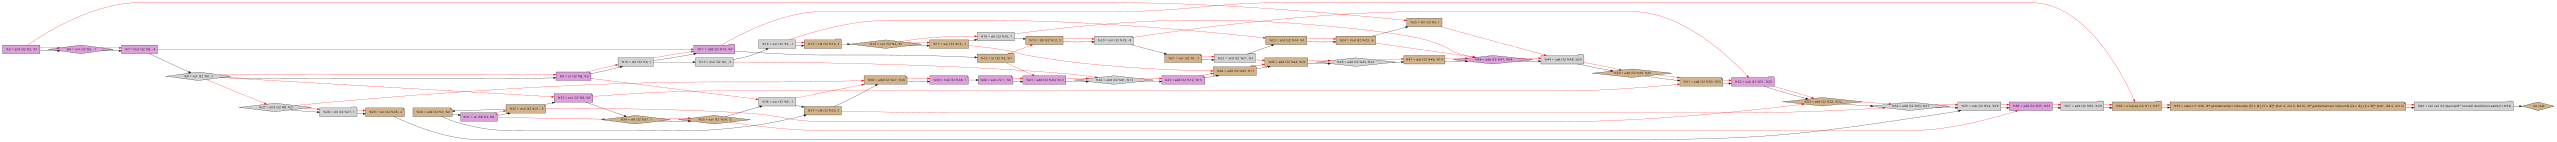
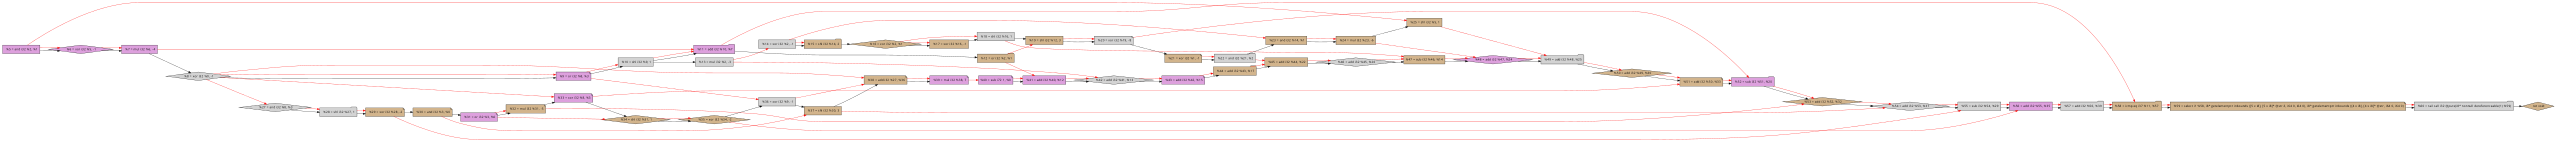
(1246, 21) -> (1203, 51)
(750, 56) -> (750, 56)
(1356, 62) -> (1356, 62)
(1089, 64) -> none
(972, 80) -> (972, 80)
(1183, 80) -> (1183, 80)
(578, 85) -> (537, 66)
(2137, 106) -> (2137, 106)
(480, 110) -> (407, 112)
(479, 117) -> (479, 117)
(622, 131) -> (622, 131)
(1175, 140) -> (1175, 140)
